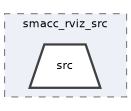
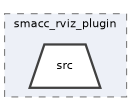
(66, 25) -> (66, 25)
